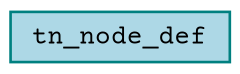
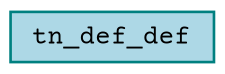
(120, 37) -> (112, 37)
